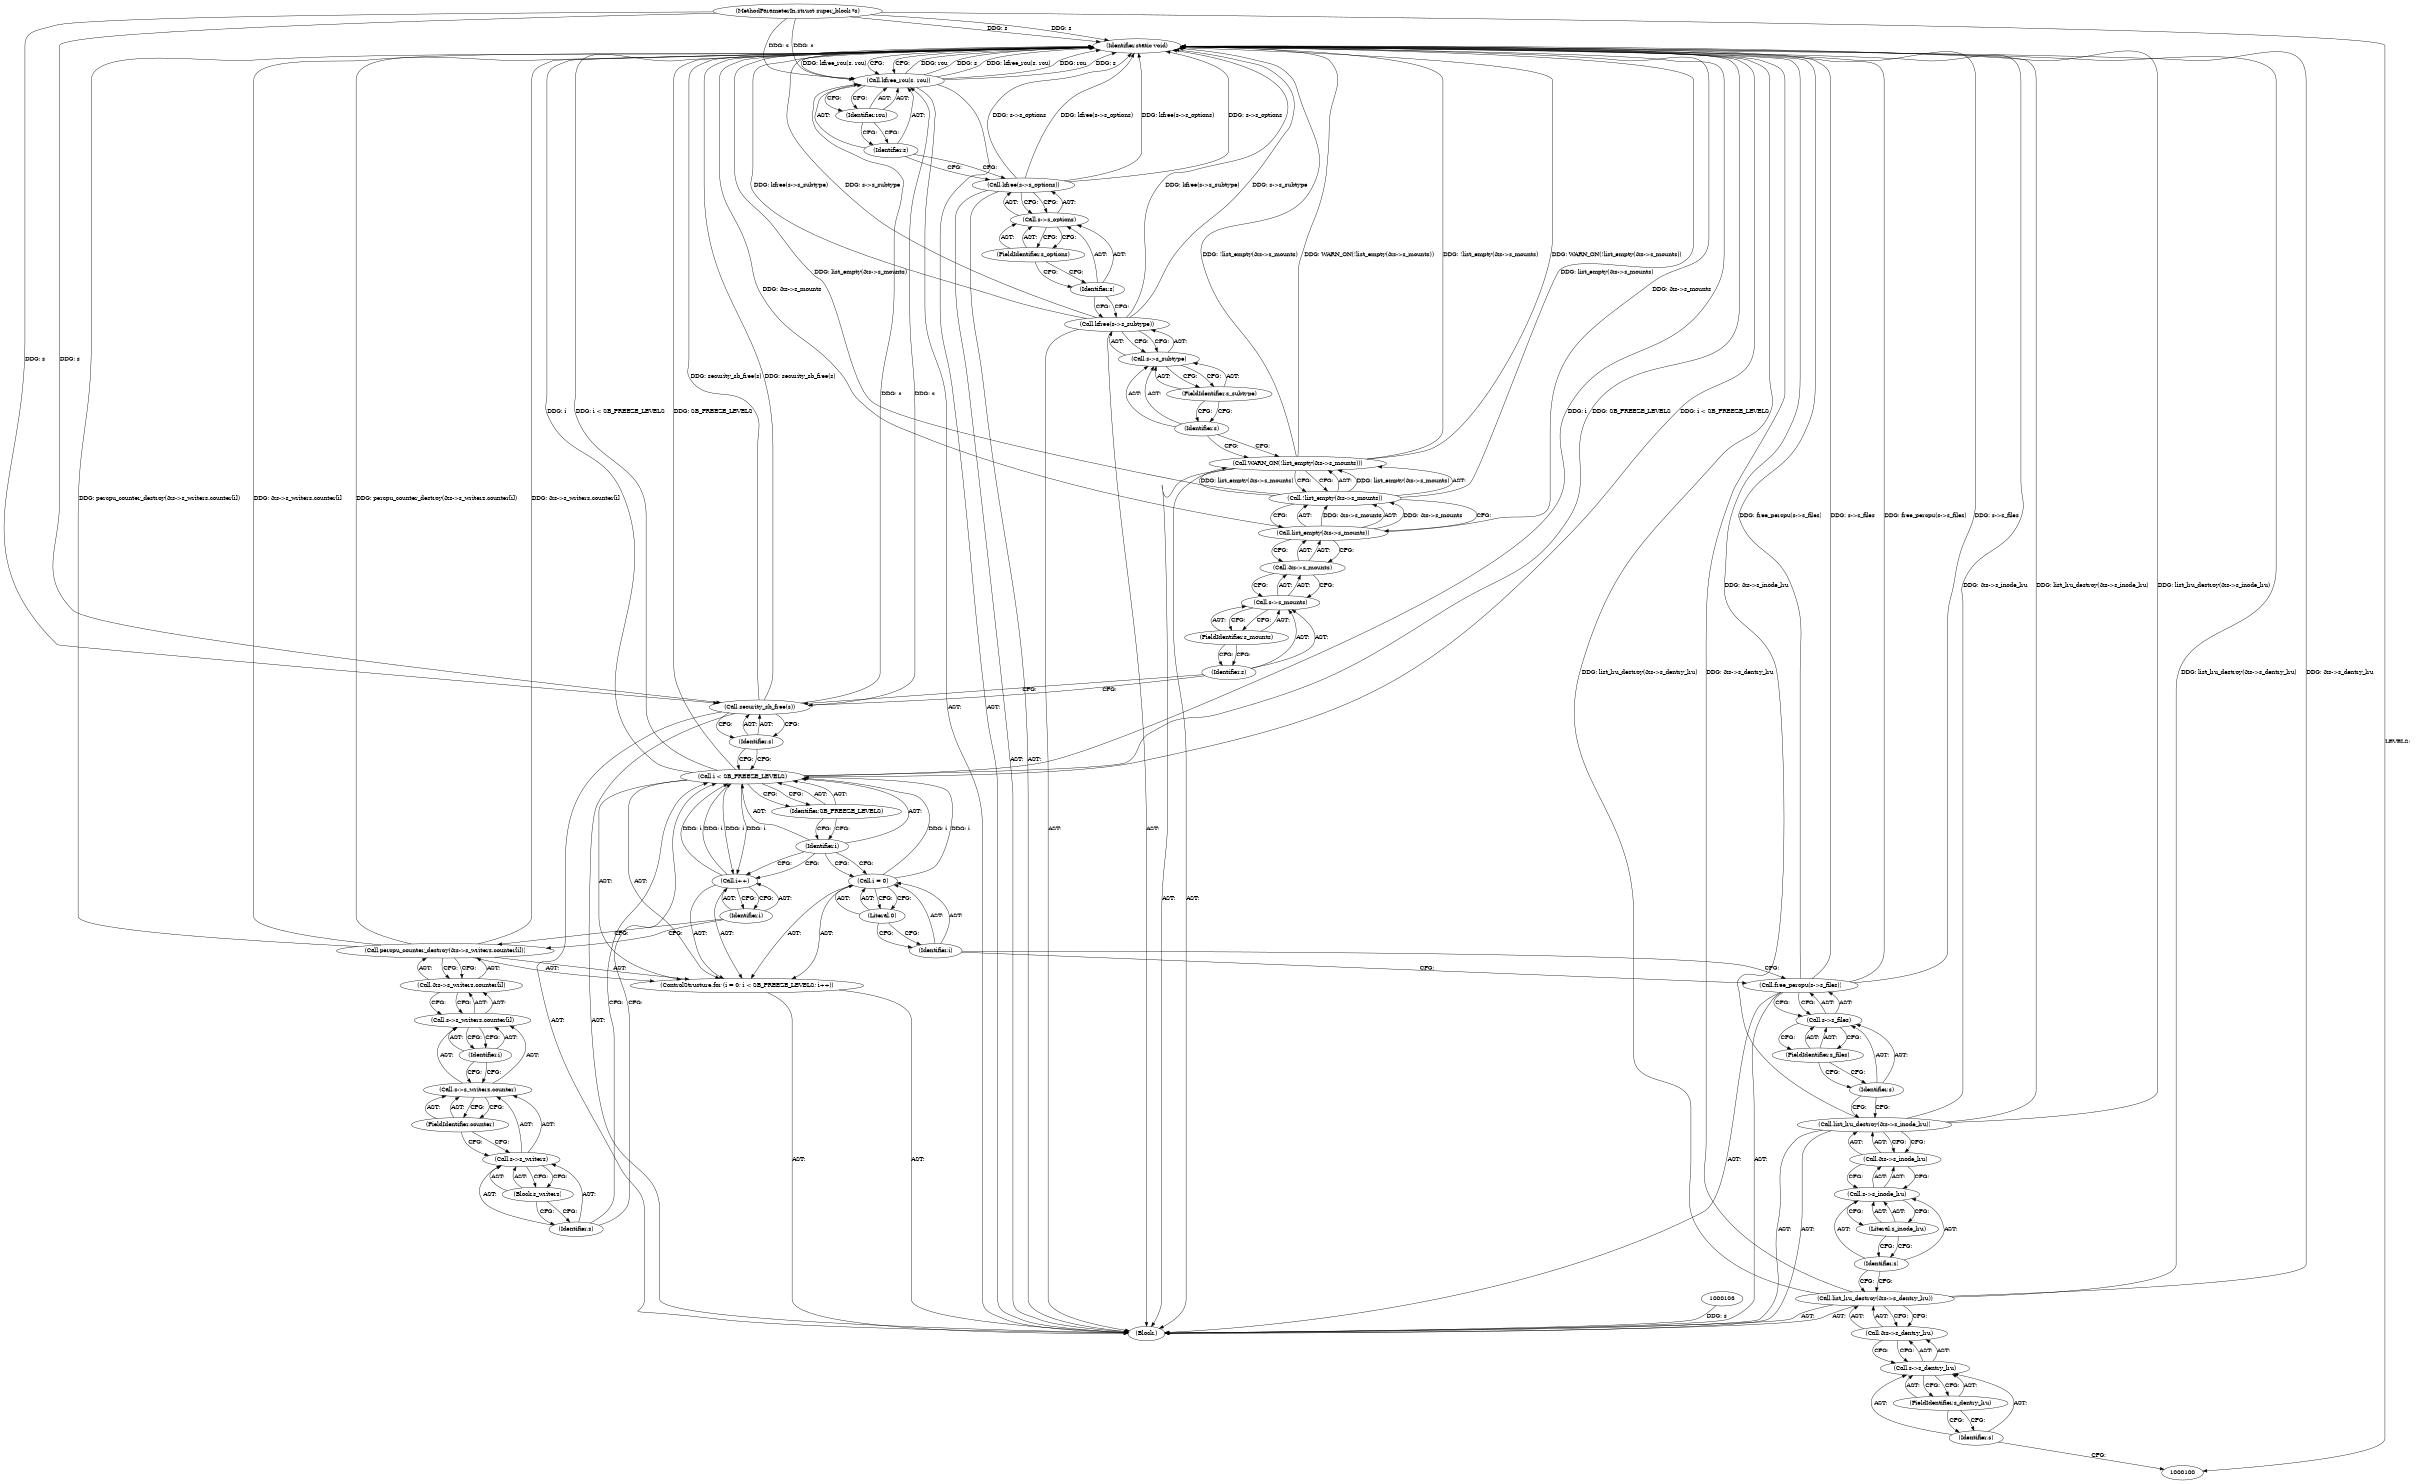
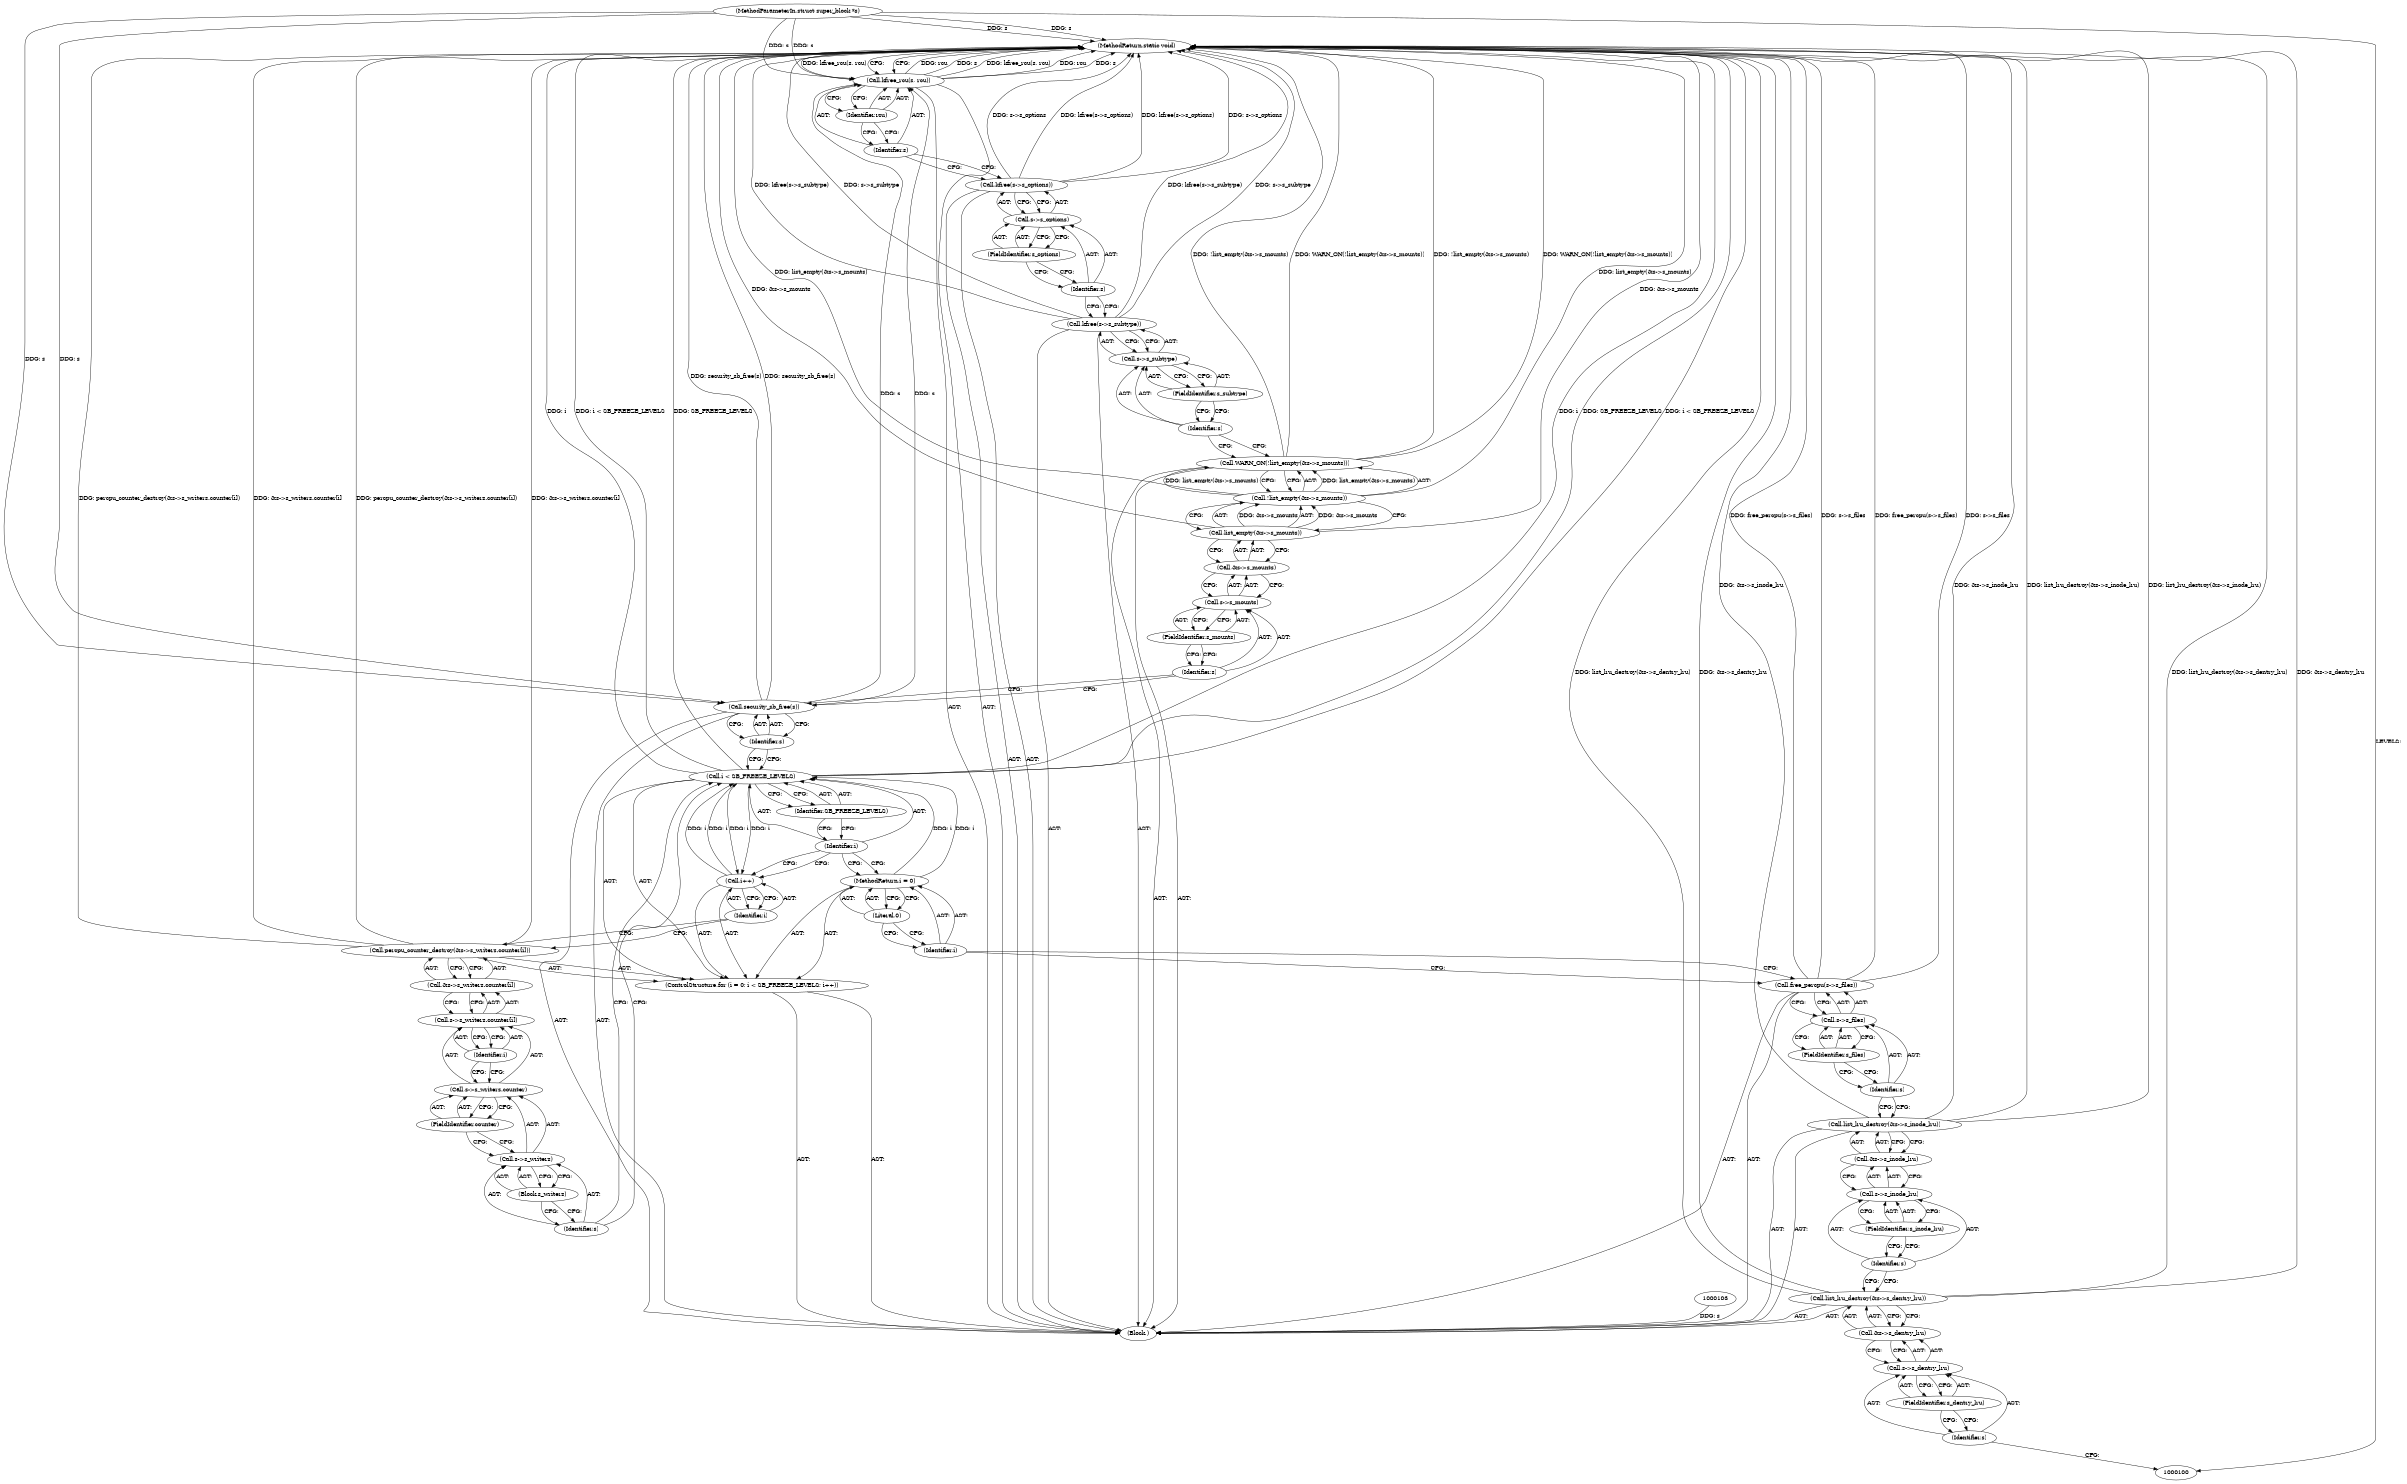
(1137, 46) -> (1137, 46)
(873, 881) -> (885, 881)
(1897, 1229) -> (1905, 1229)
